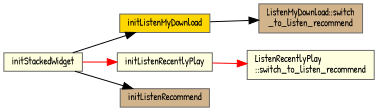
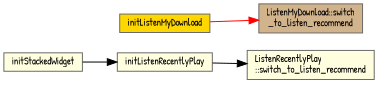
(230, 21) -> (230, 21)
(99, 44) -> none
(95, 62) -> (95, 62)
(225, 63) -> (225, 63)
(165, 98) -> none
